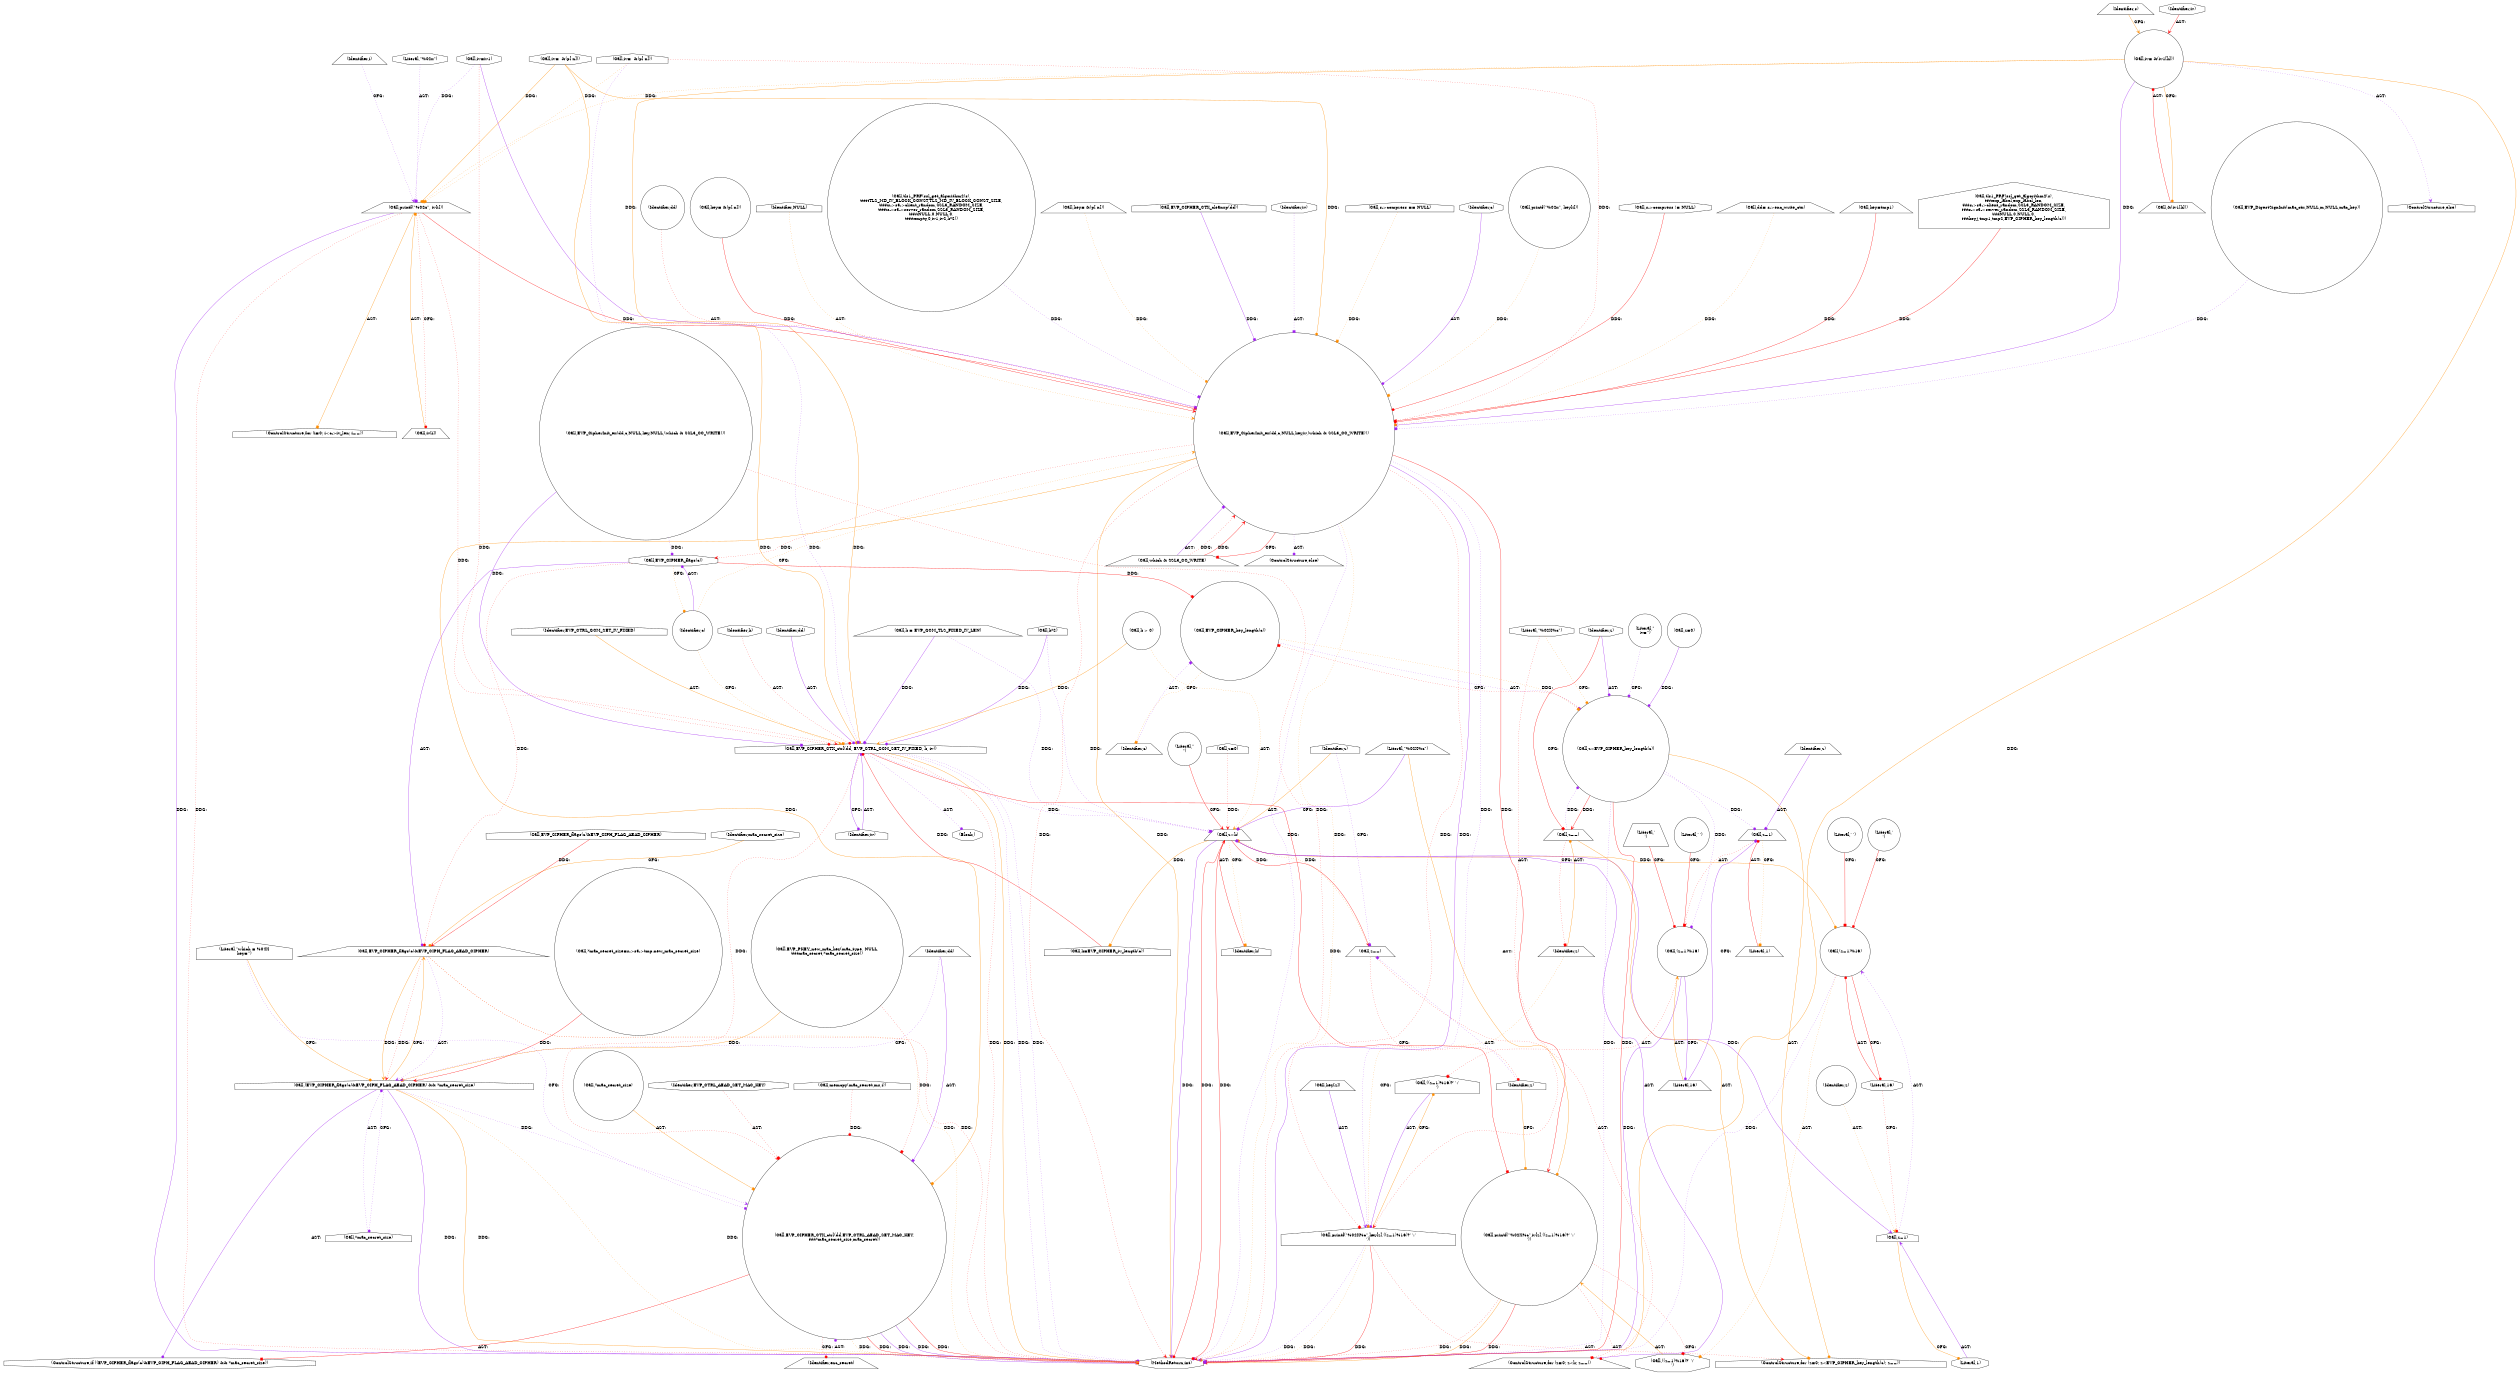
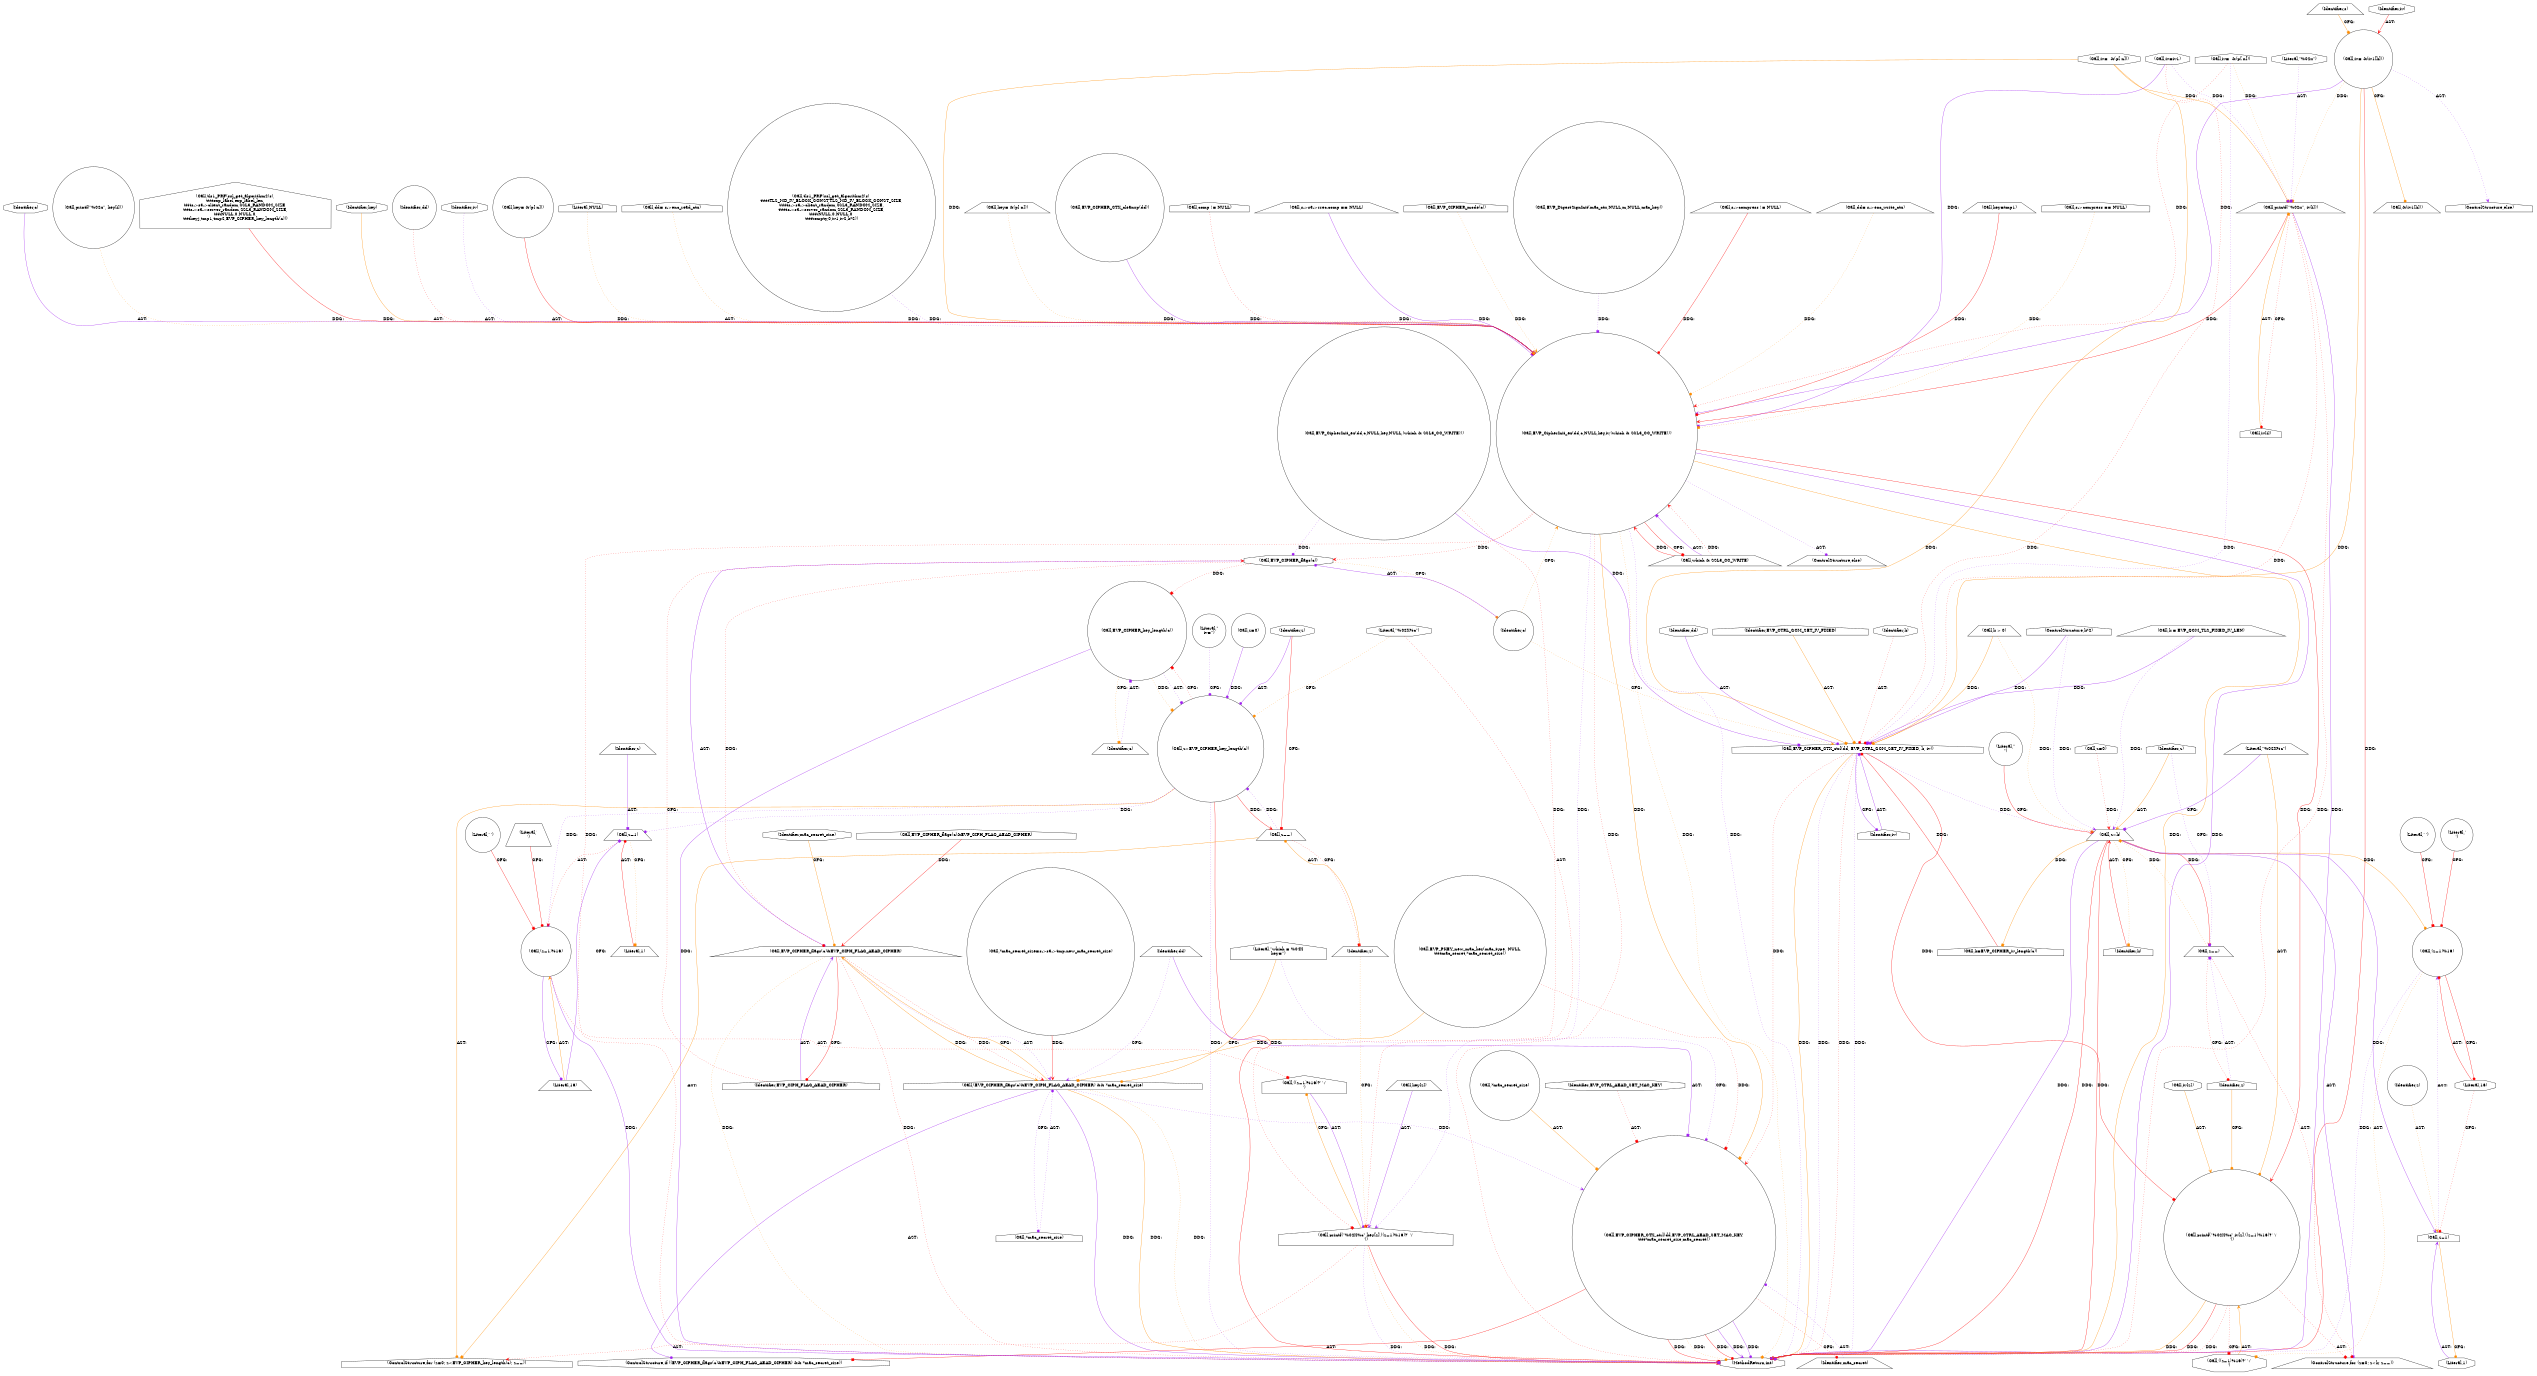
(2133, 23) -> (2343, 23)
(360, 59) -> none
(2158, 147) -> none
none -> (362, 208)
none -> (672, 208)
(789, 208) -> (588, 208)
(1199, 208) -> (1110, 208)
none -> (1209, 208)
none -> (1327, 208)
none -> (1456, 208)
(1665, 208) -> (1751, 208)
(315, 433) -> none
(426, 433) -> (2261, 433)
(956, 569) -> (1210, 573)
(1048, 631) -> (2069, 631)
(1142, 631) -> (1994, 631)
(1938, 737) -> (2359, 994)
(1266, 749) -> (2046, 749)
(967, 835) -> none
(1610, 1020) -> (2330, 1019)
none -> (801, 1085)
(852, 1085) -> none
none -> (2183, 1085)
none -> (683, 1333)
(831, 1363) -> (1845, 1363)
